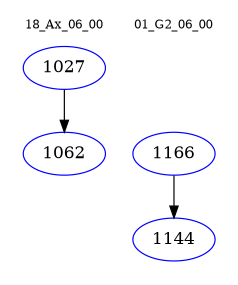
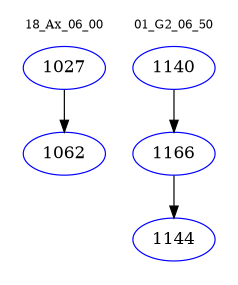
(174, 26) -> (174, 26)
none -> (174, 68)
